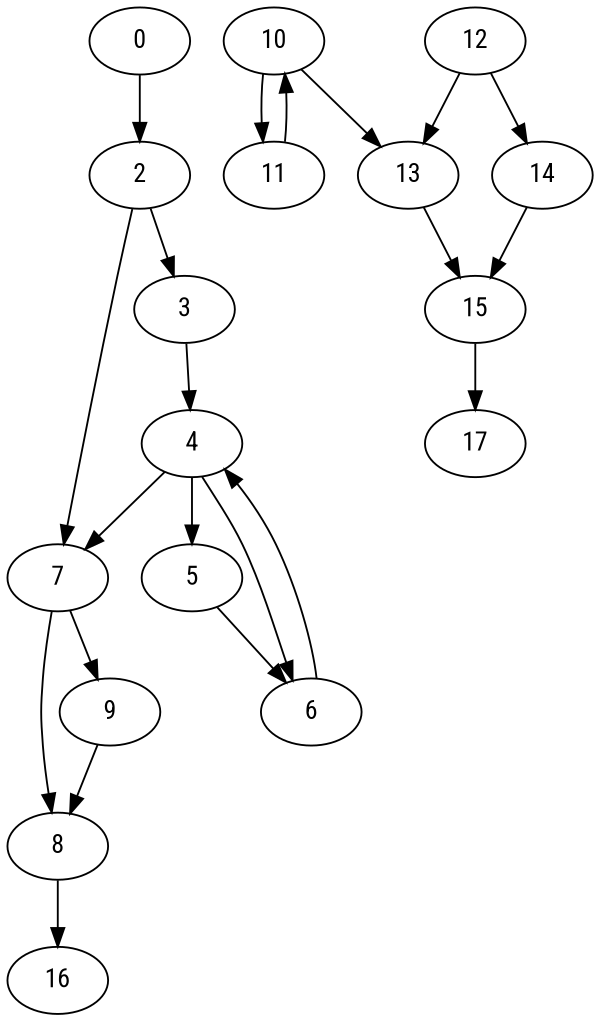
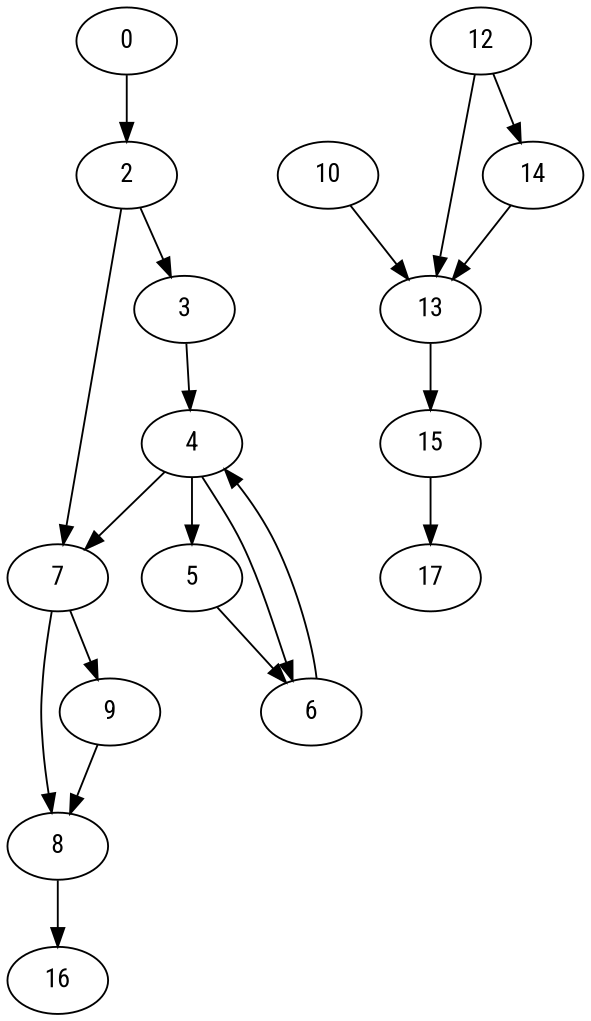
(274, 175) -> none
(513, 234) -> (488, 235)
